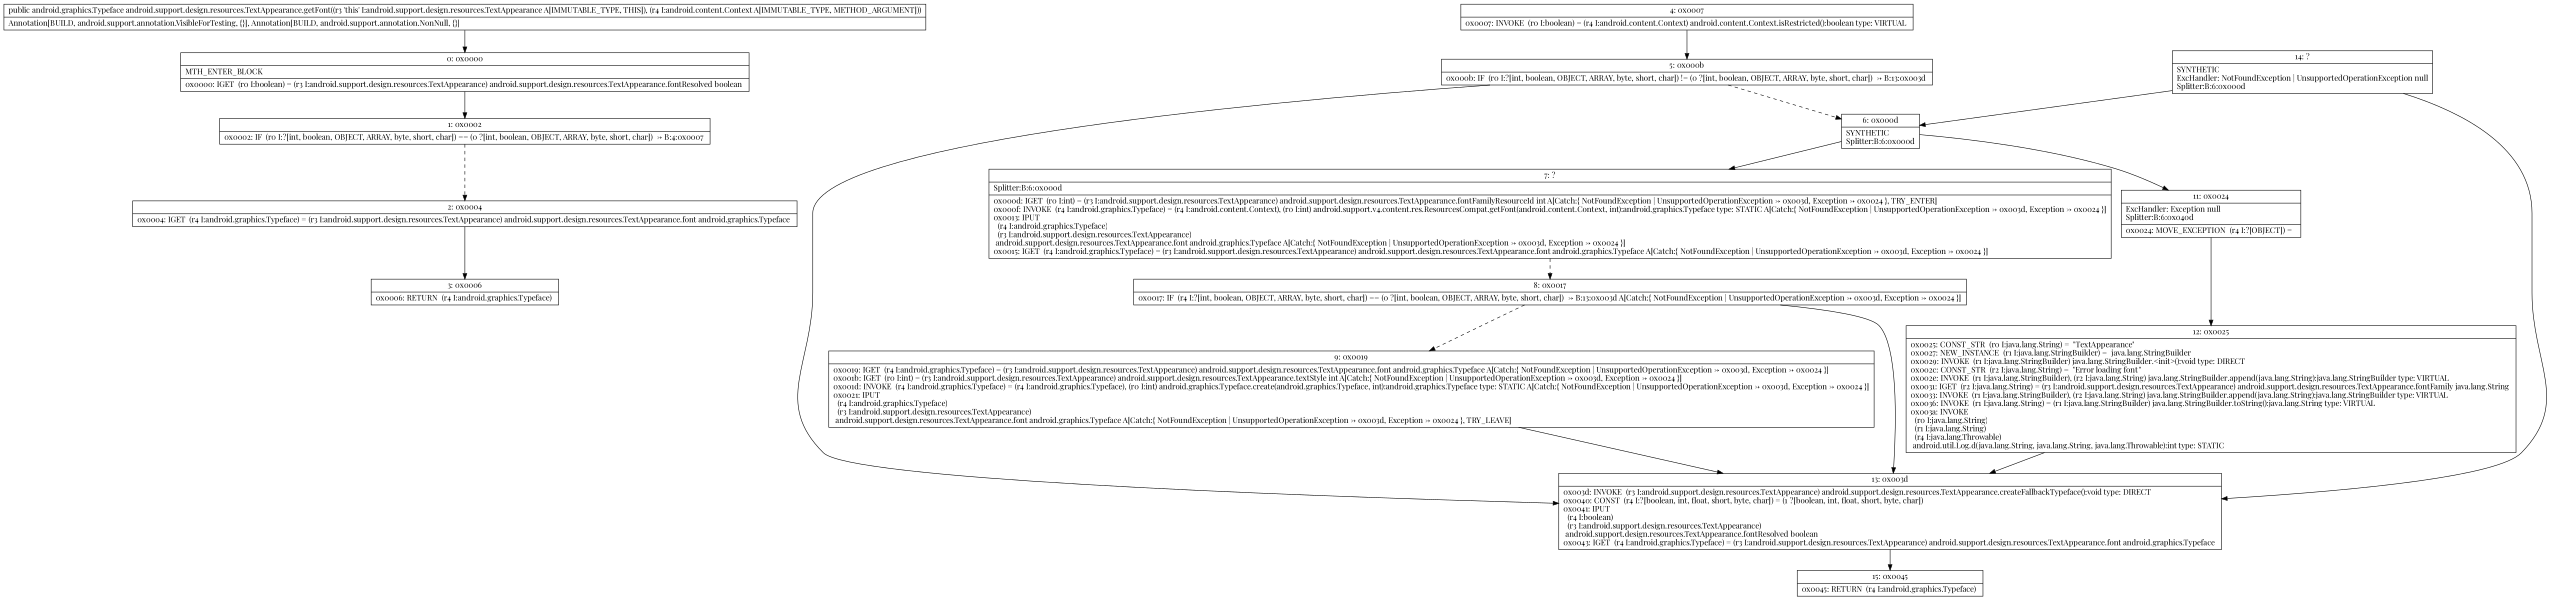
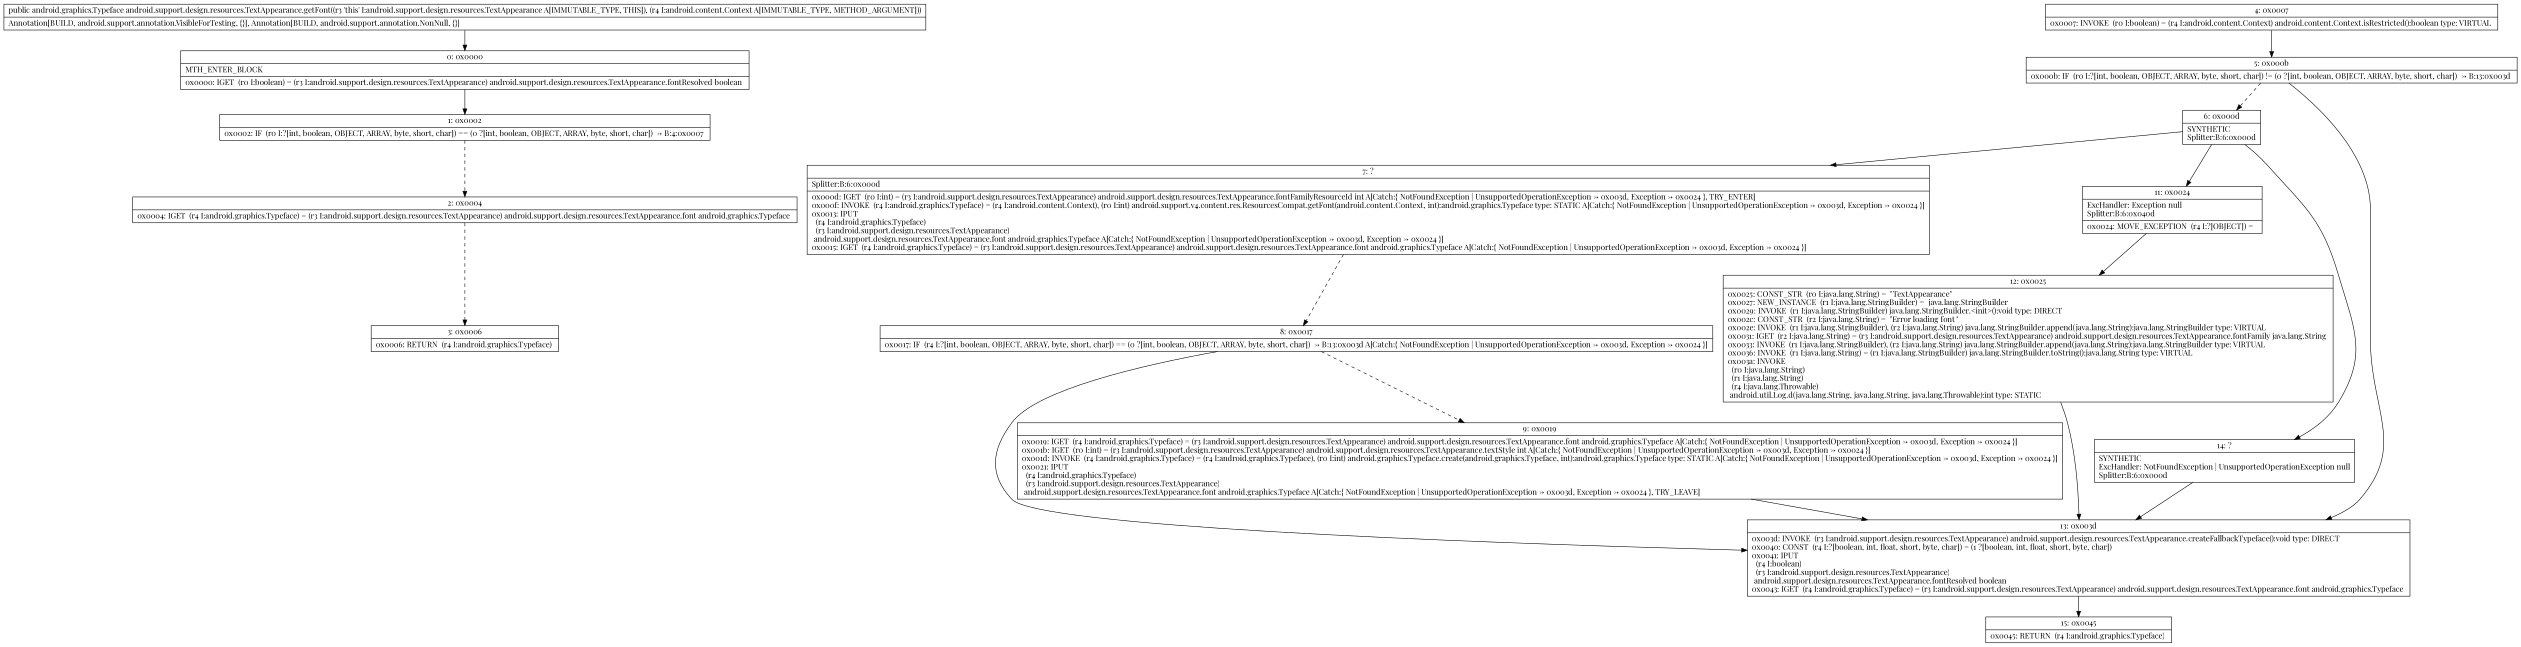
(2049, 108) -> (2342, 286)
(465, 250) -> (465, 271)
